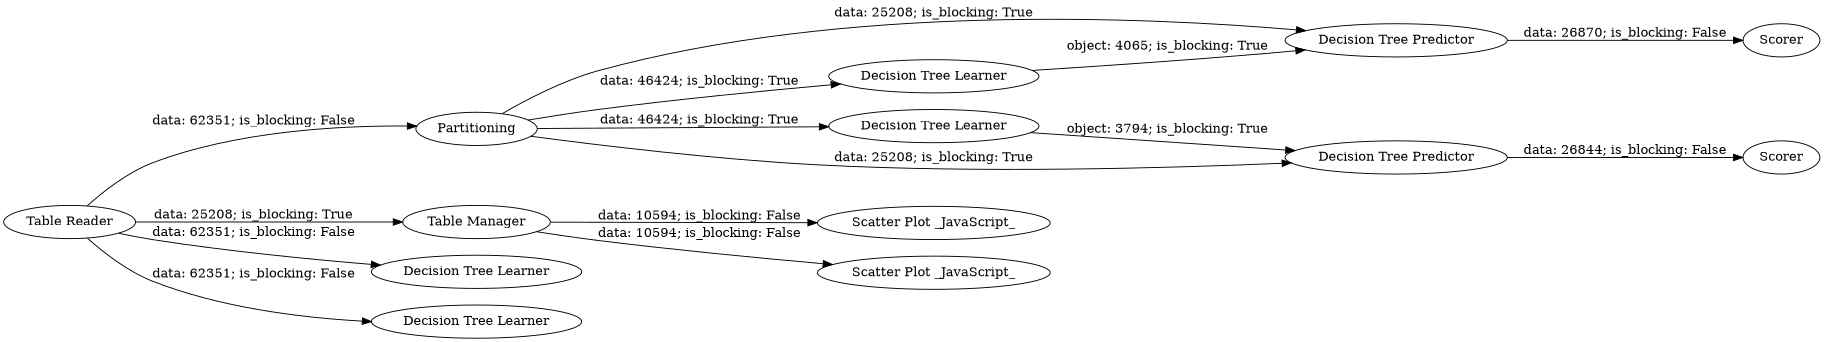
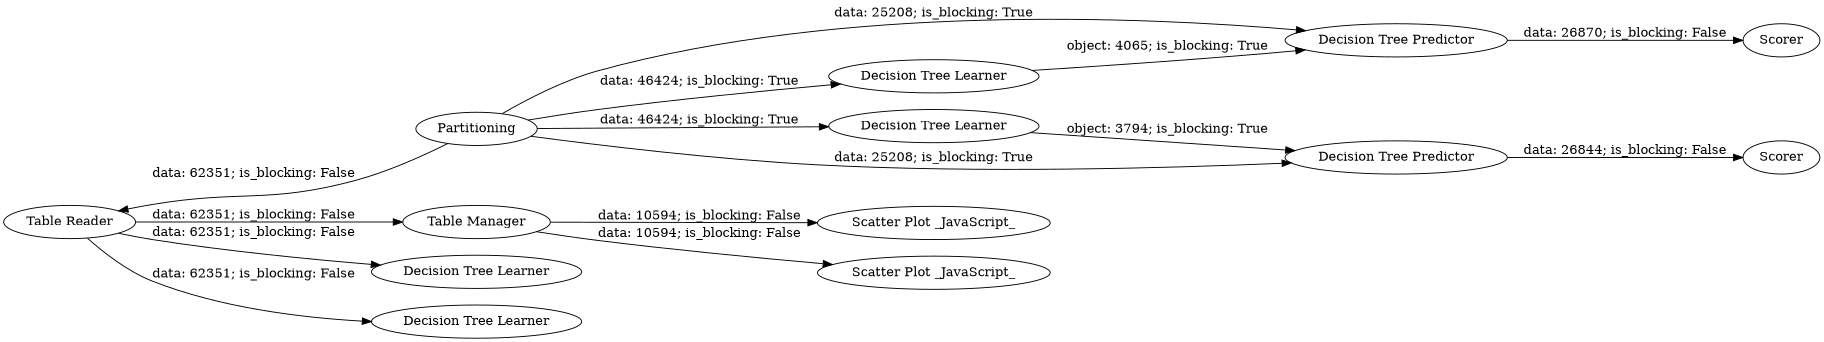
(239, 140) -> (292, 193)
(254, 215) -> (254, 215)
